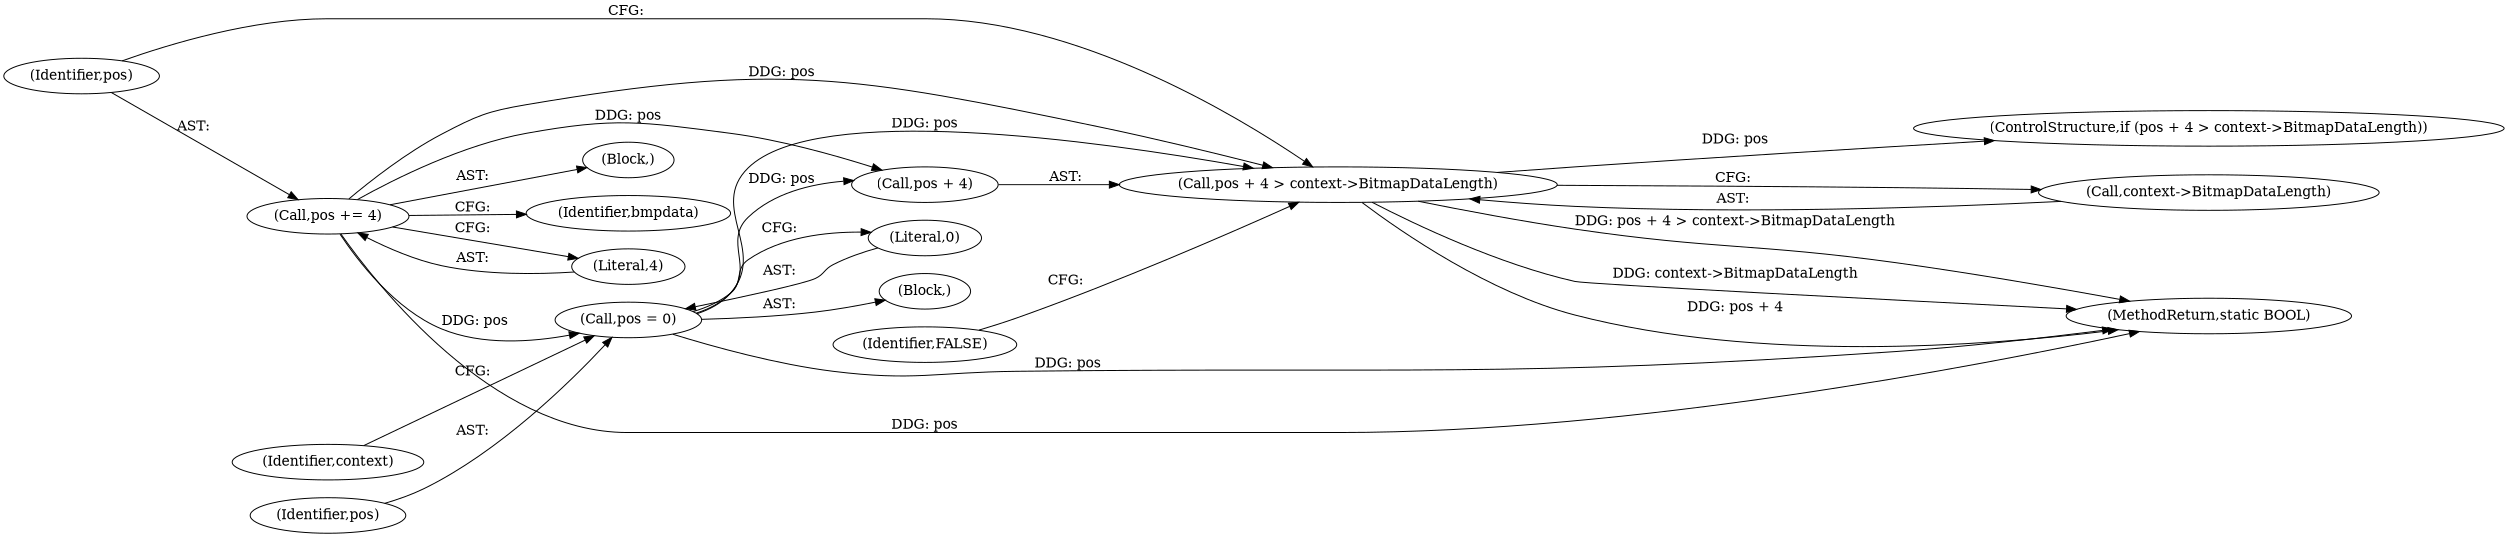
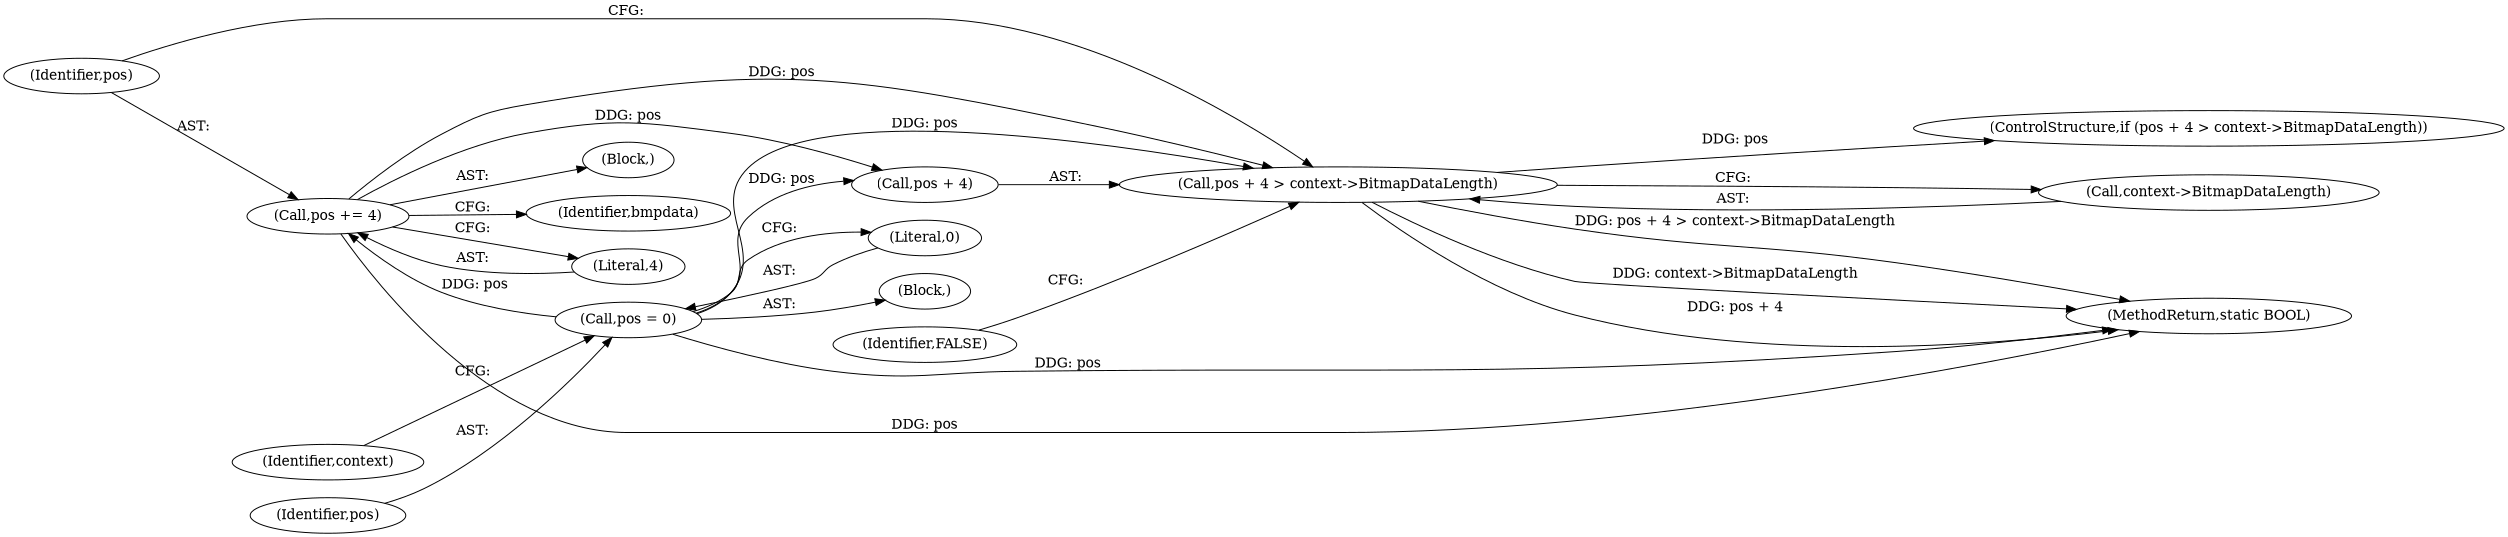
(437, 326) -> (450, 295)
